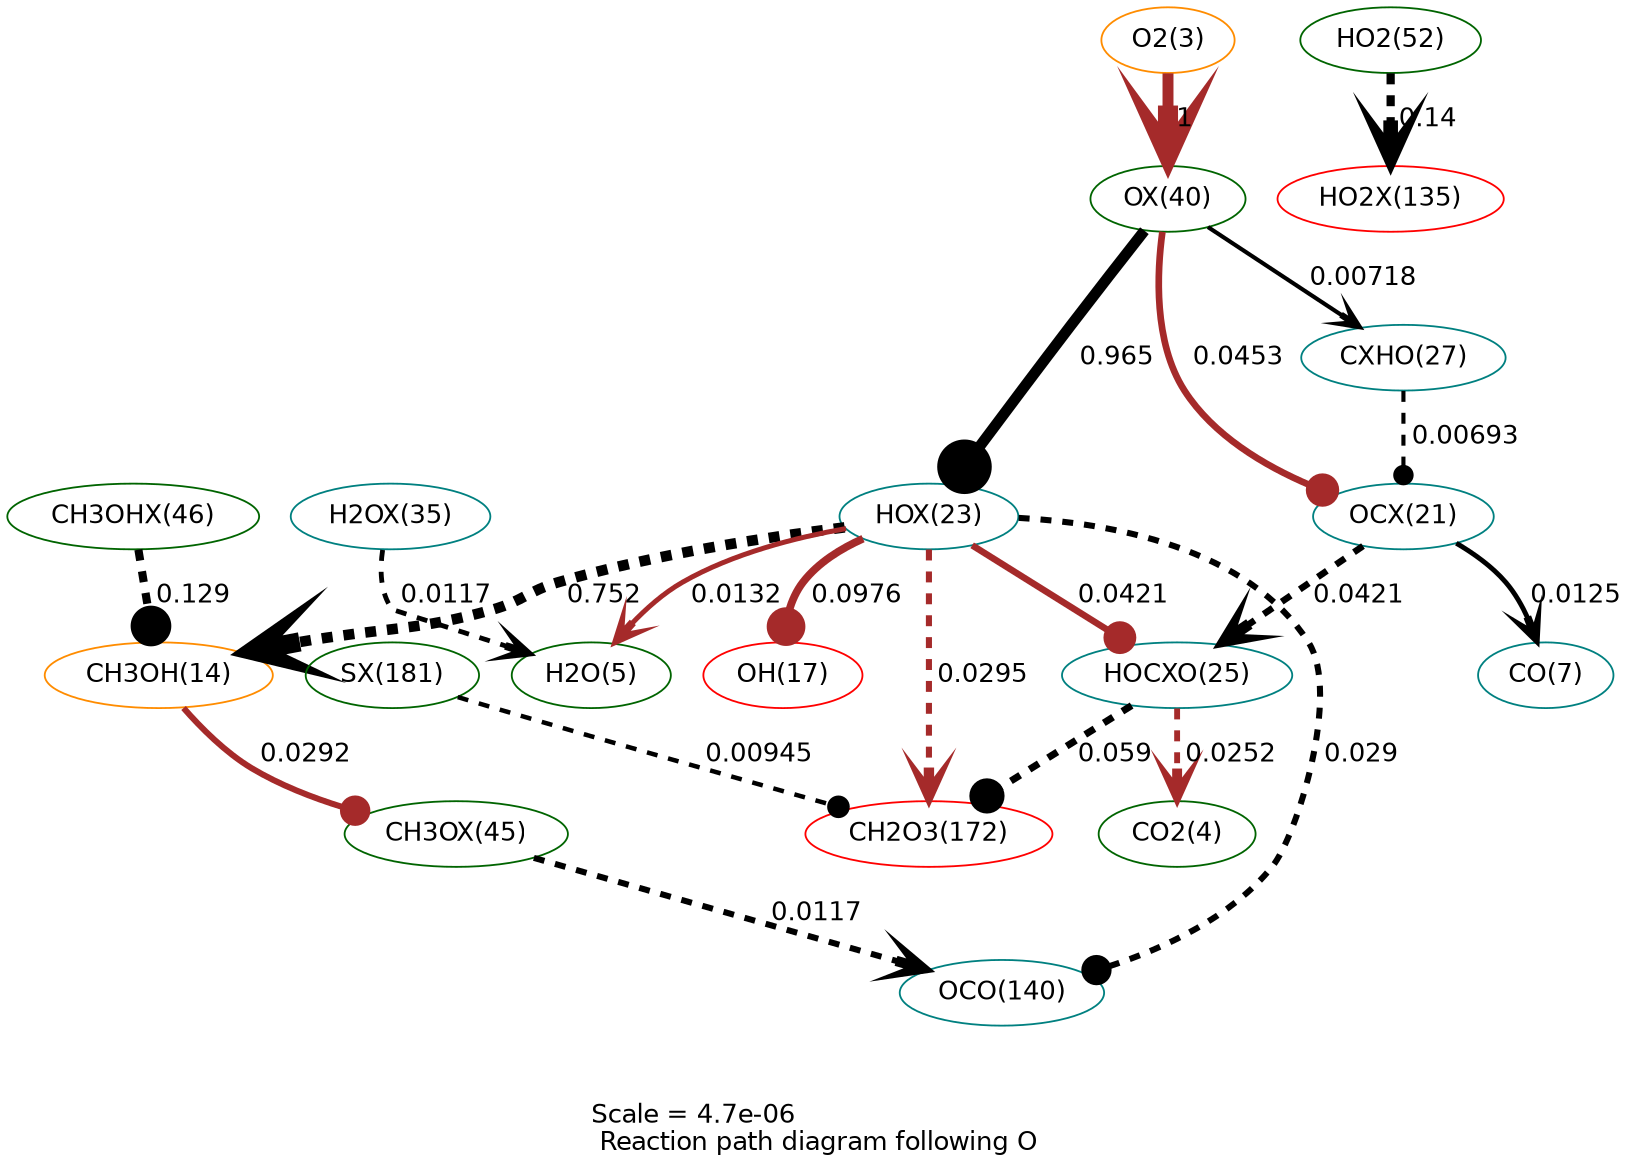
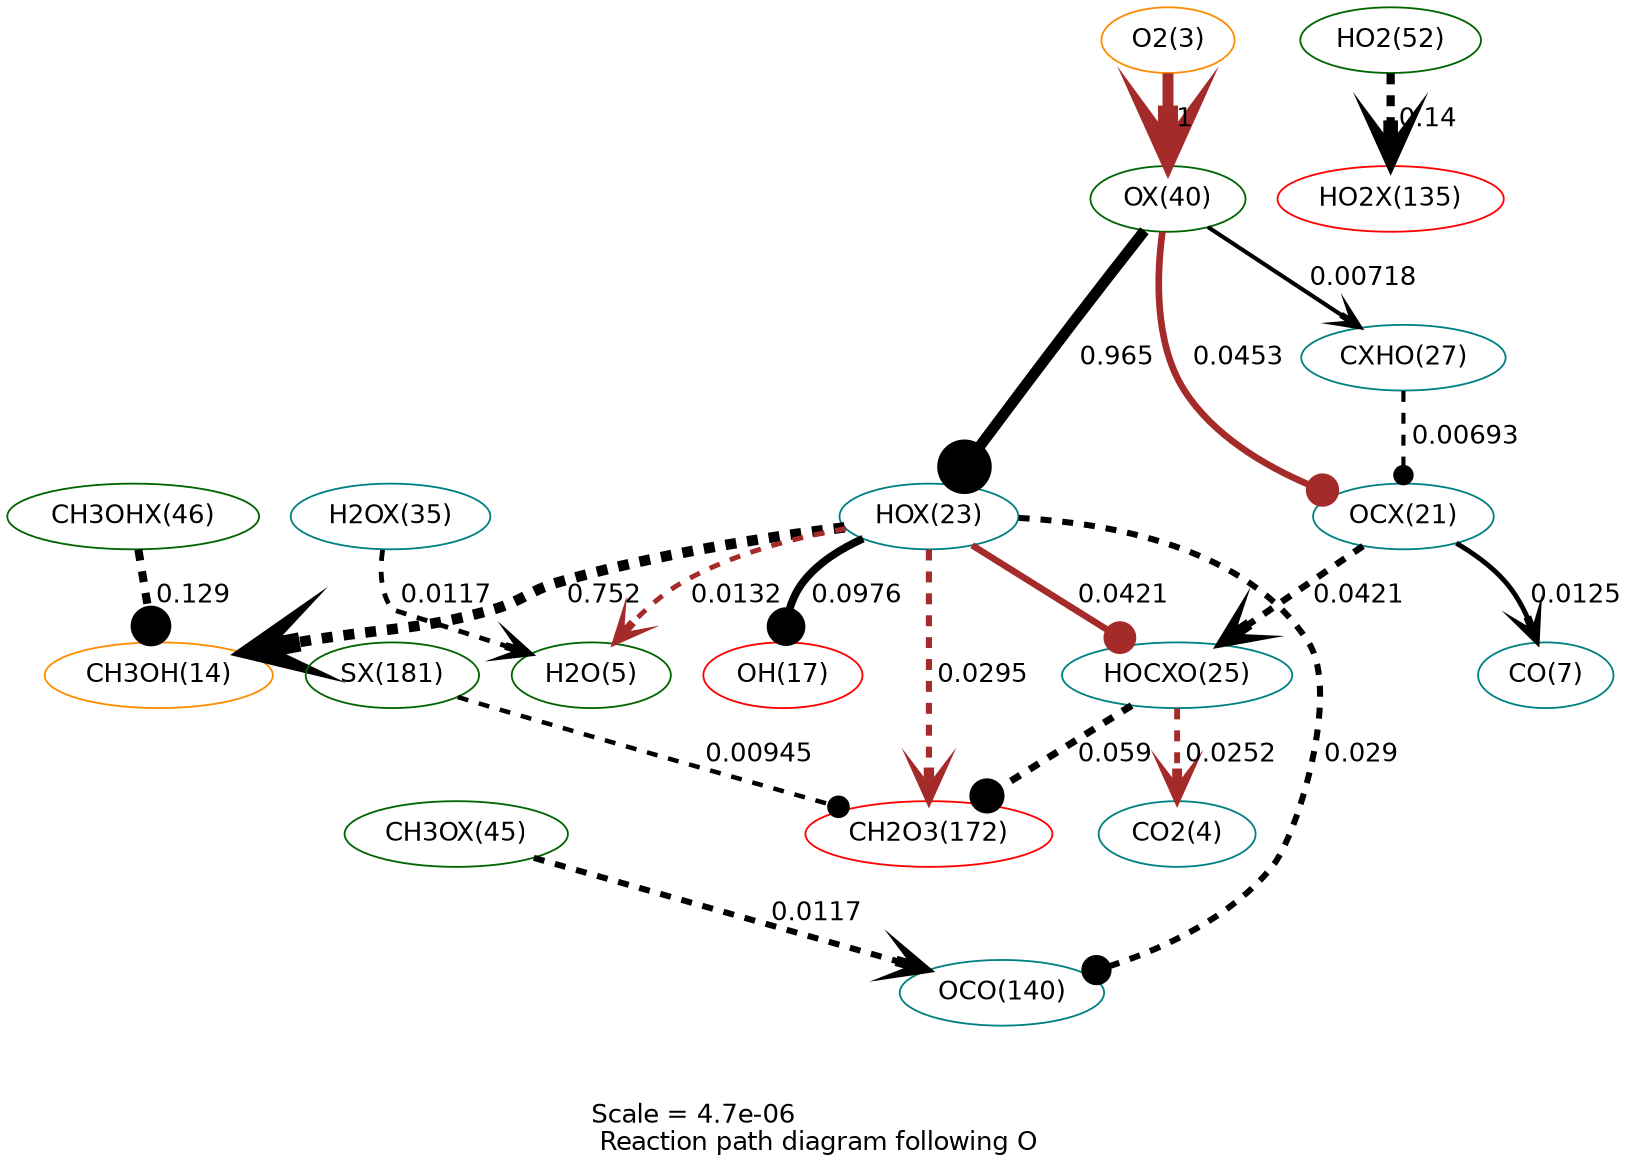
(731, 560) -> (731, 560)
(818, 567) -> (818, 567)
(255, 770) -> none
(1177, 834) -> (1177, 834)
